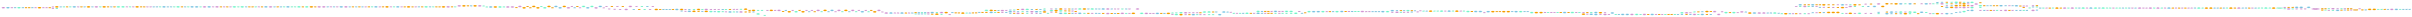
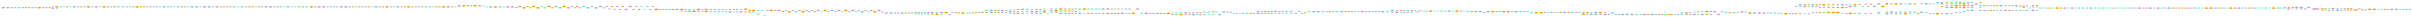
(991, 10) -> (991, 10)
